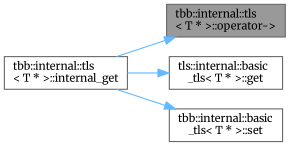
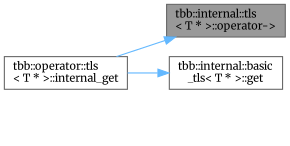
(66, 73) -> (66, 73)
(226, 73) -> (226, 73)
(226, 125) -> none
